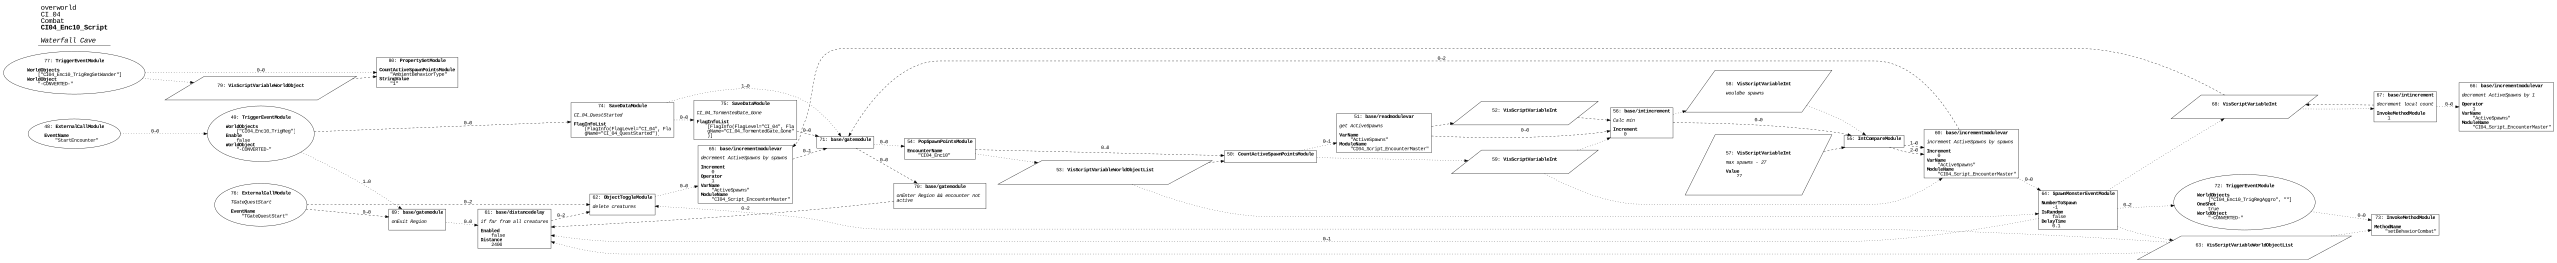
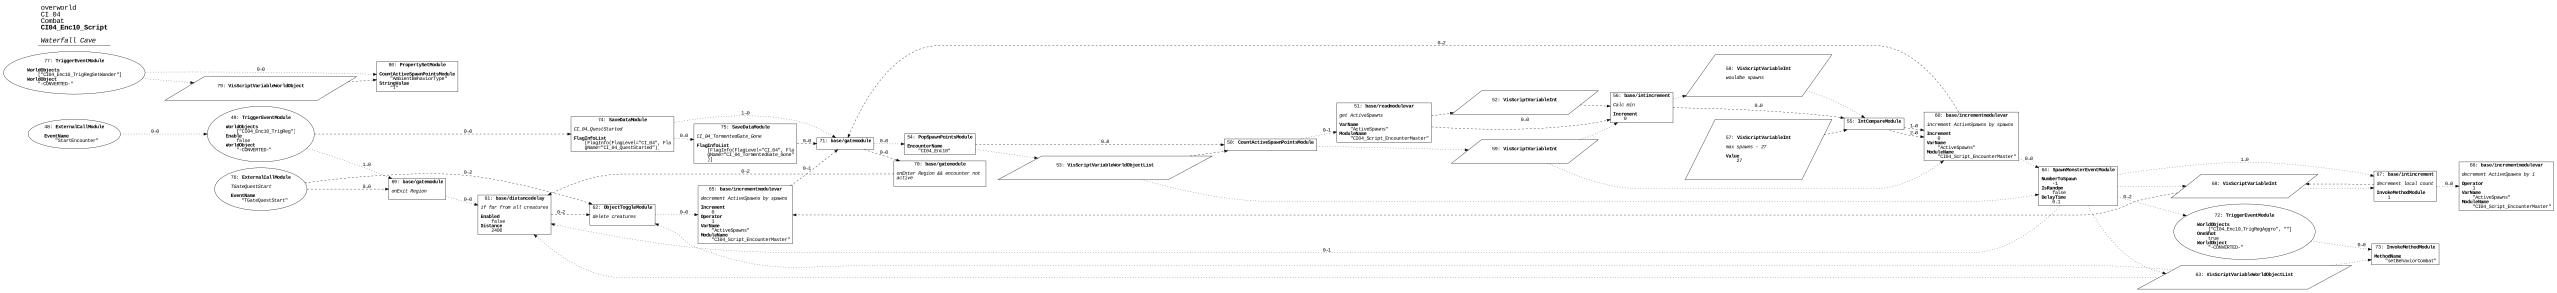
none -> (2244, 162)
